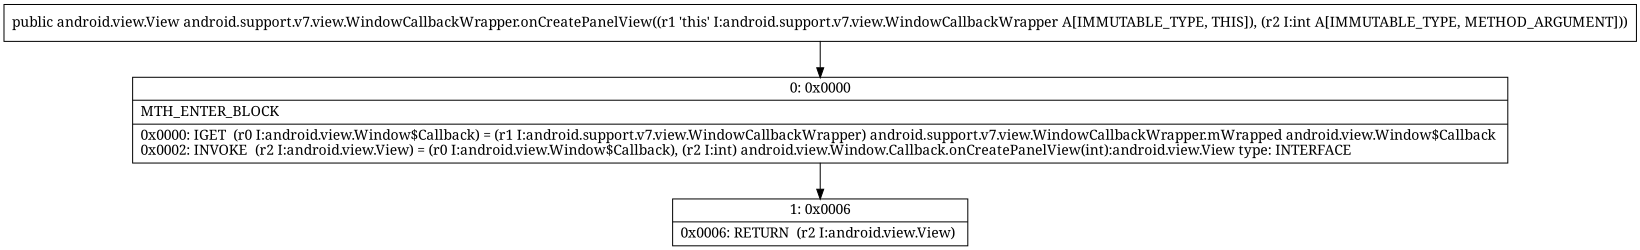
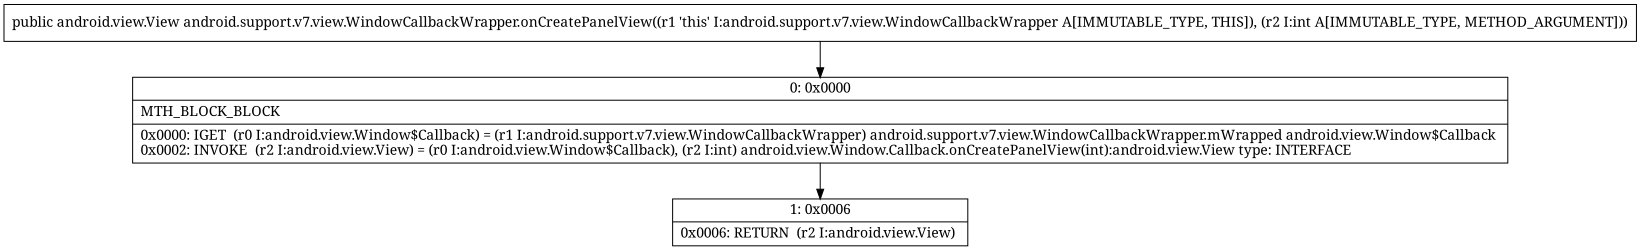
(210, 112) -> (210, 112)
